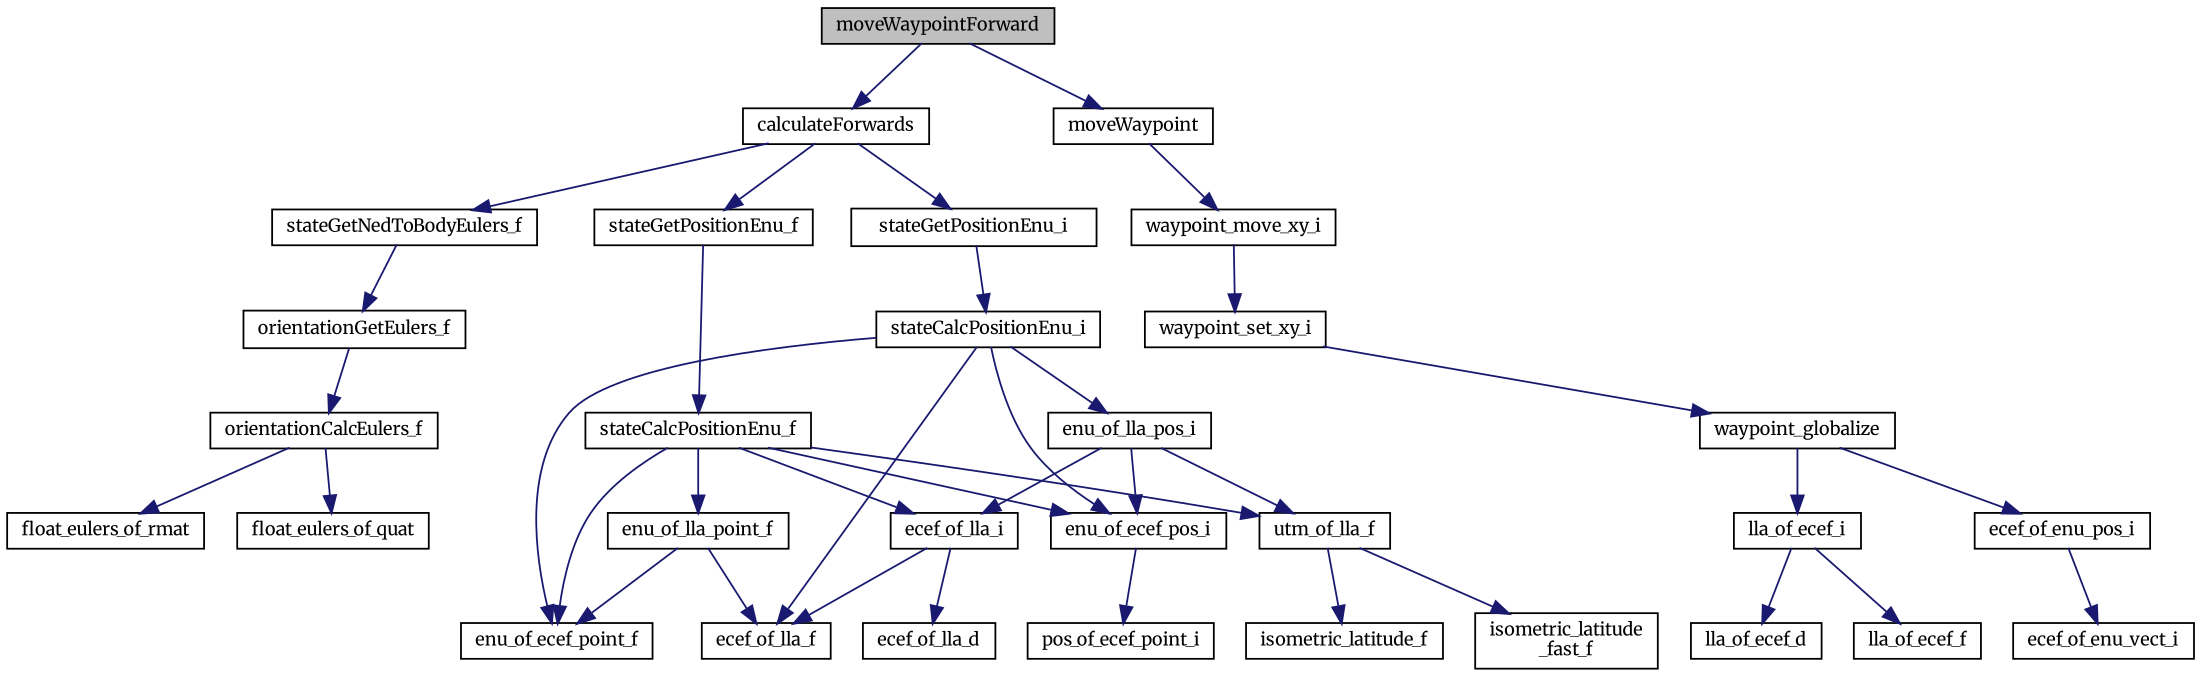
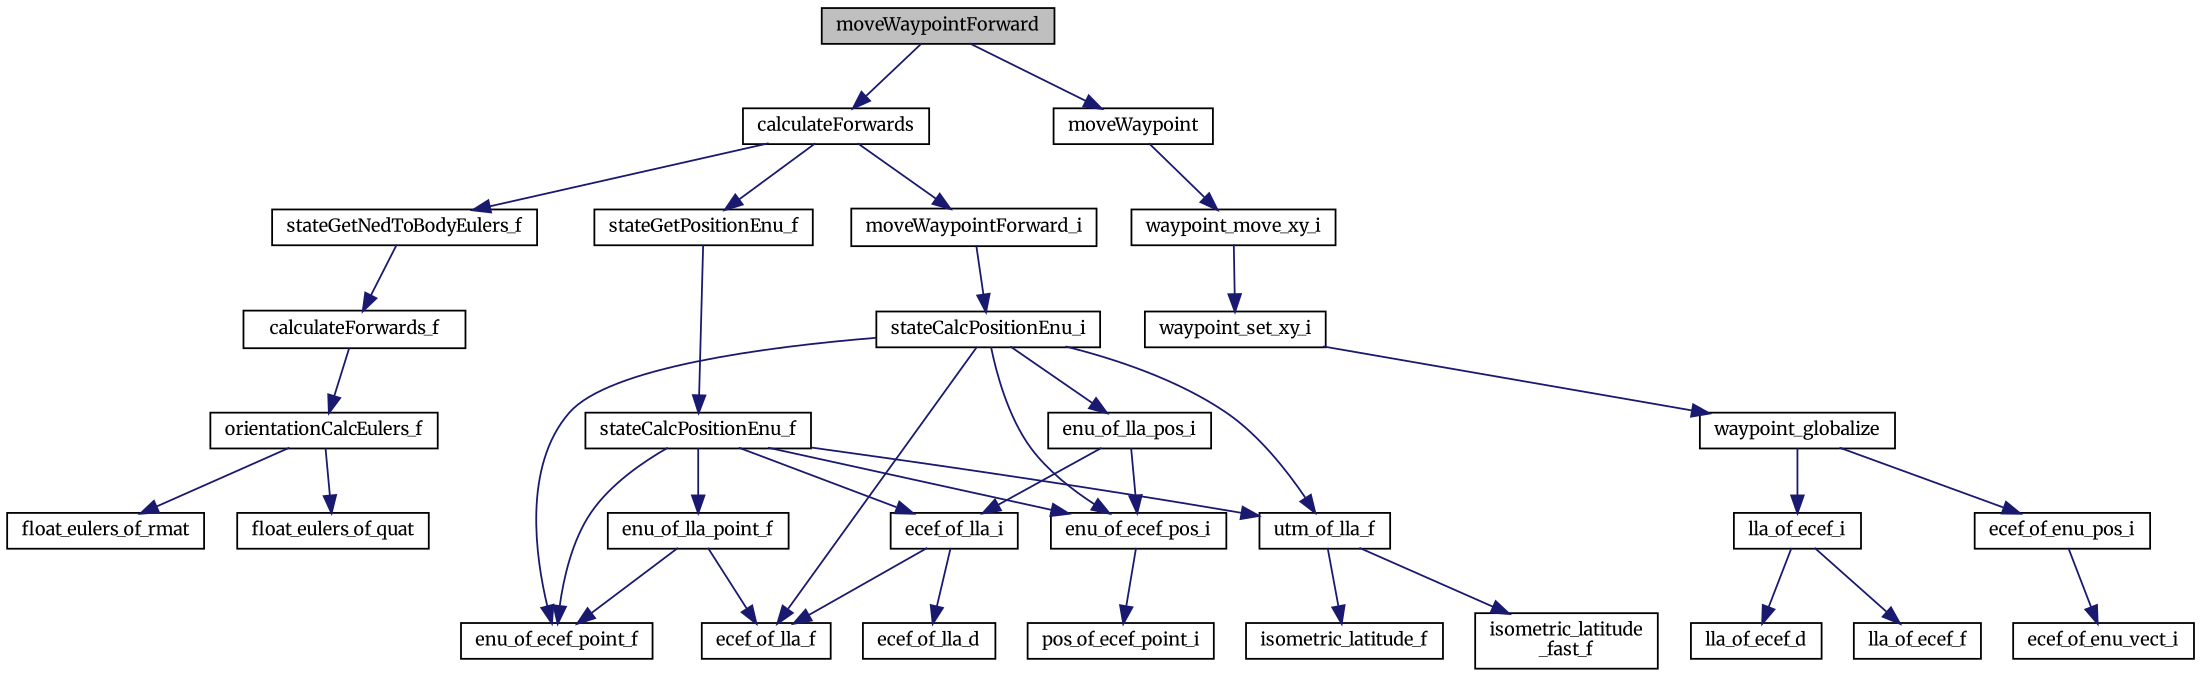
(974, 227) -> (974, 227)
(354, 329) -> (354, 329)
(1219, 477) -> (1202, 398)
